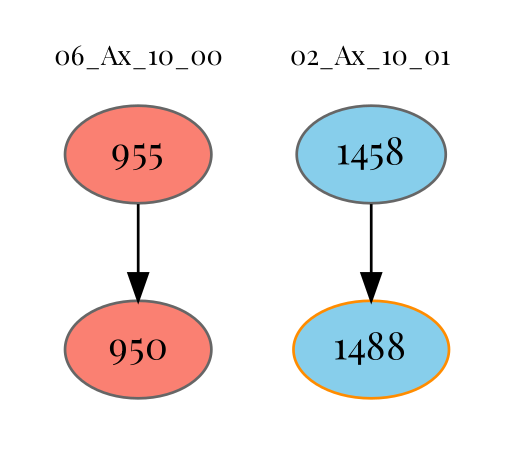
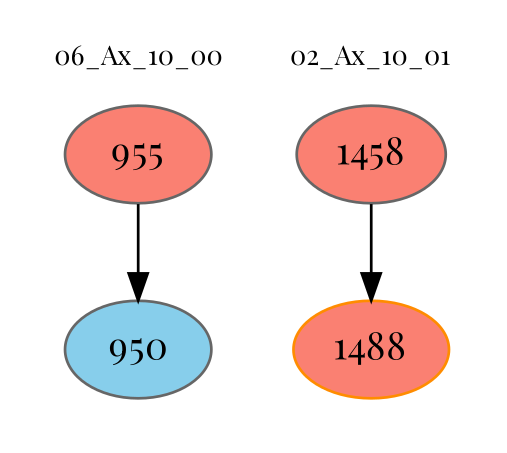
(371, 154) -> (371, 154)
(138, 350) -> (138, 350)
(371, 350) -> (371, 350)
